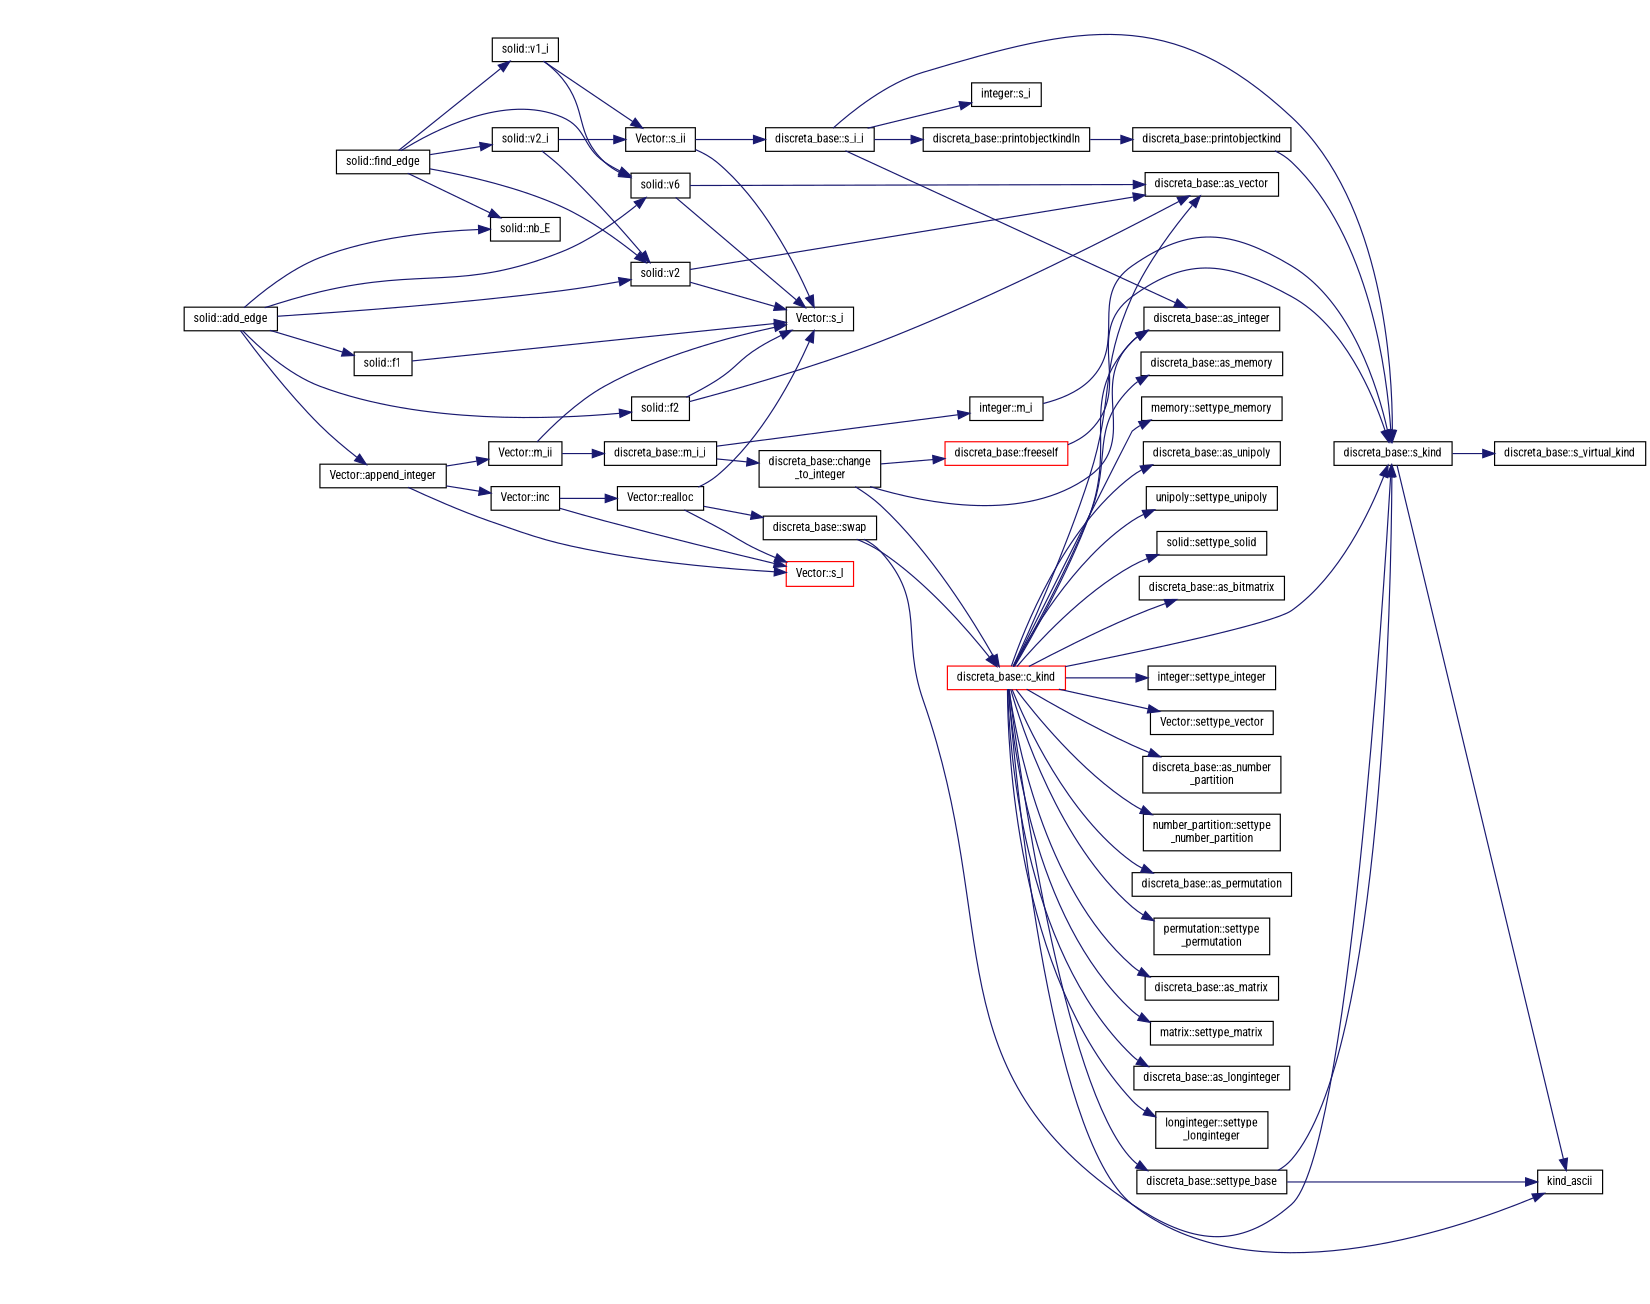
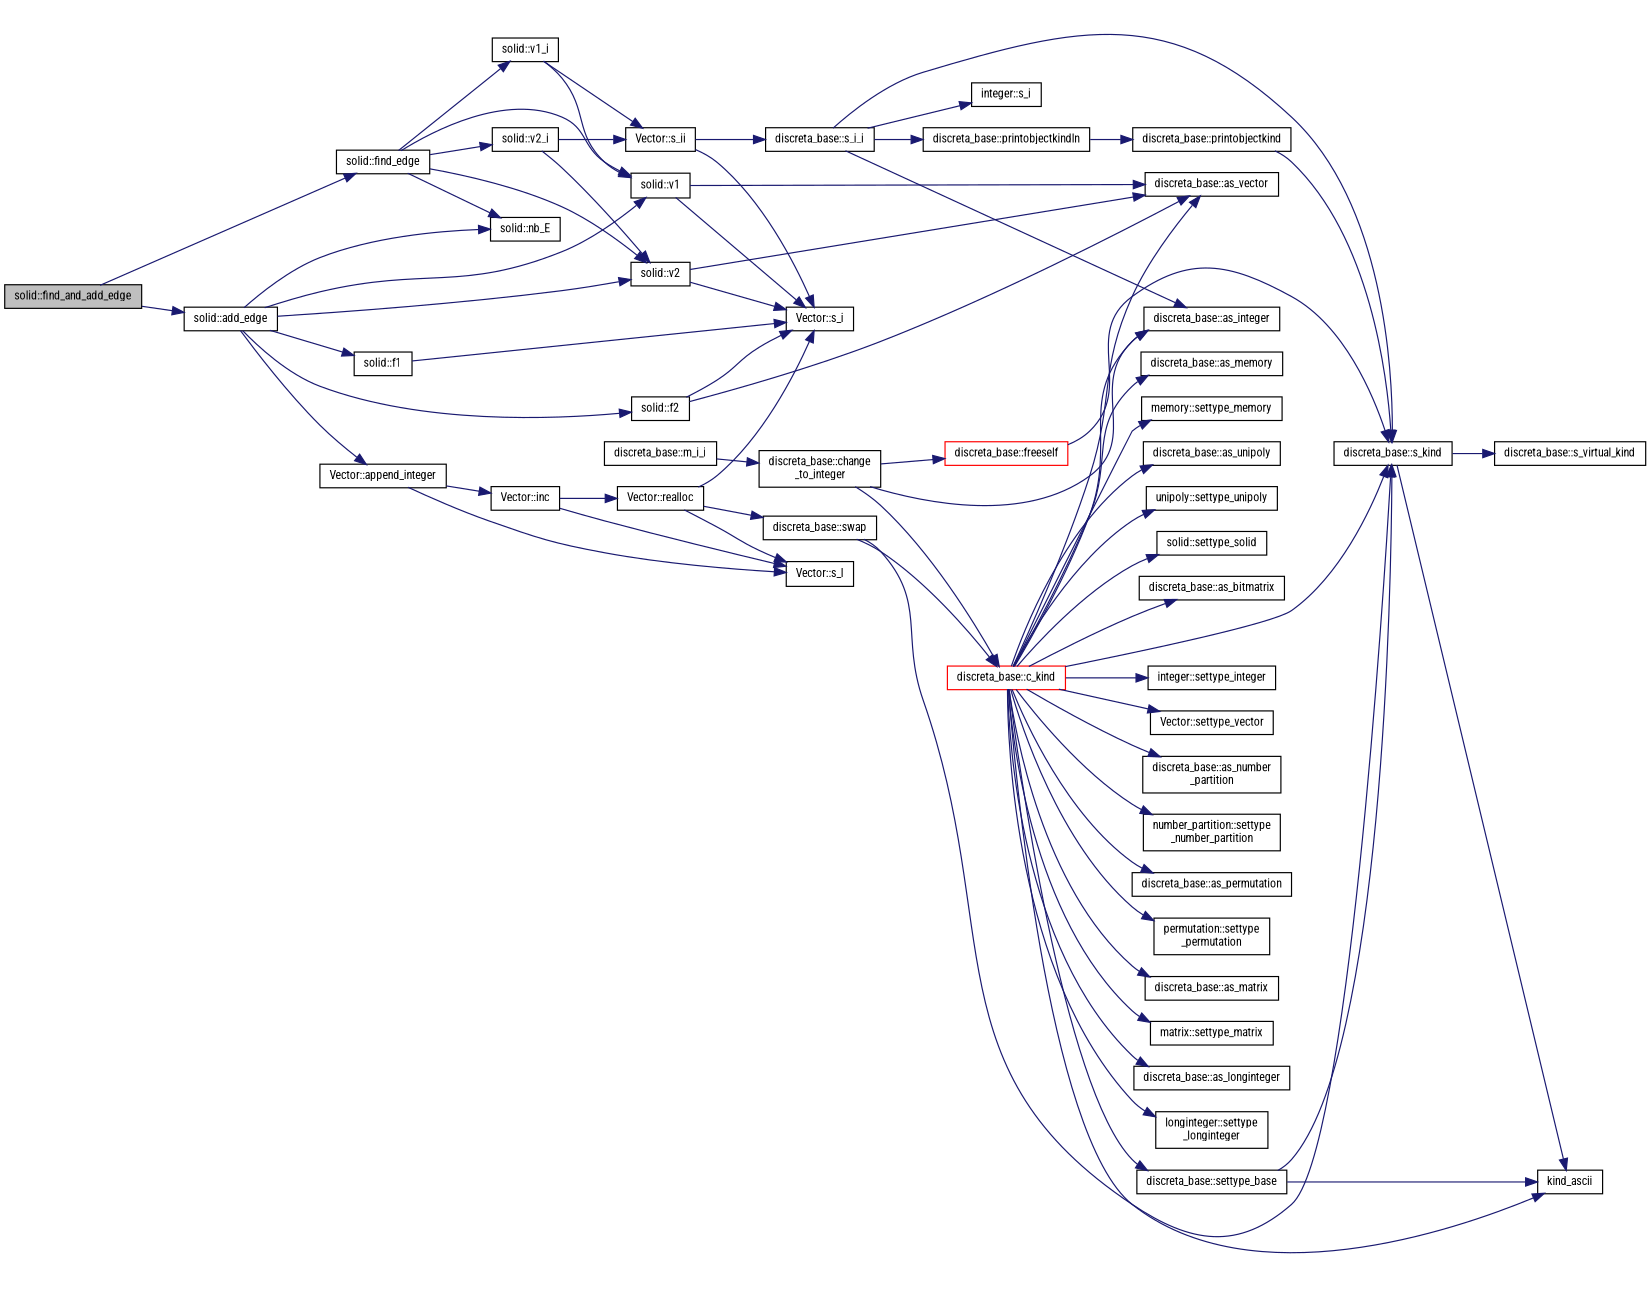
(661, 186) -> (661, 186)
none -> (73, 296)
(1006, 409) -> none
(525, 453) -> none
(820, 574) -> (820, 574)
